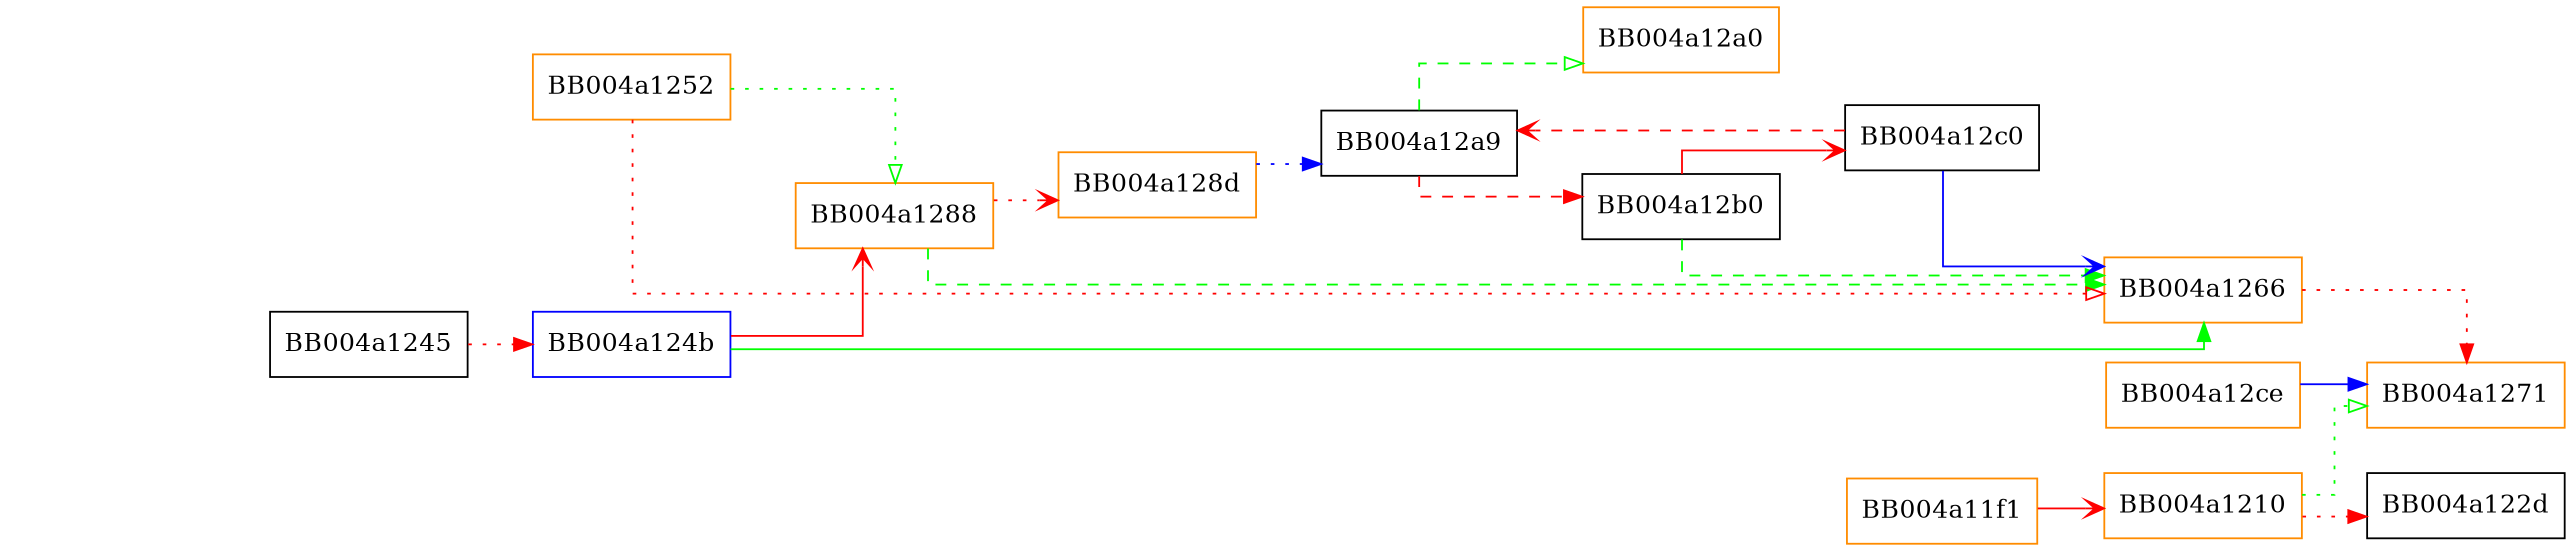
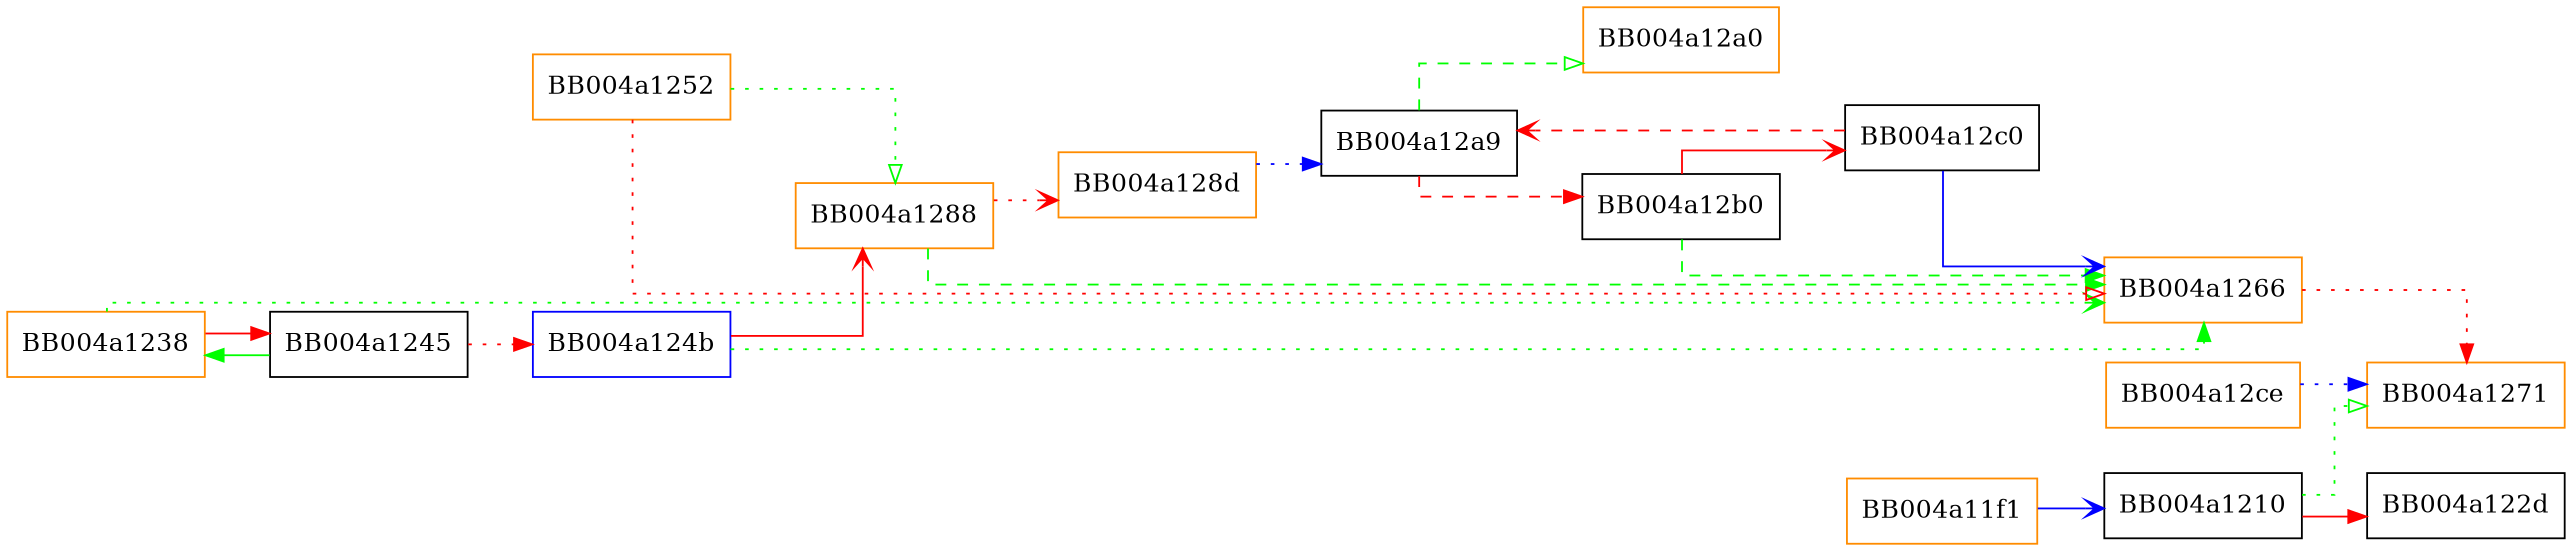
none -> (106, 344)
(1471, 349) -> (1471, 349)
(2324, 384) -> (2324, 384)
(2203, 506) -> (2203, 506)
(2062, 508) -> (2062, 508)
(2325, 517) -> (2325, 517)
